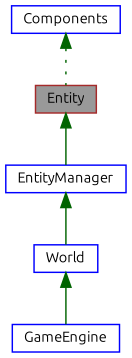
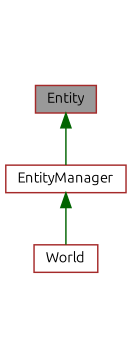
(66, 20) -> none
(66, 179) -> (66, 179)
(66, 259) -> (66, 259)
(66, 338) -> none
